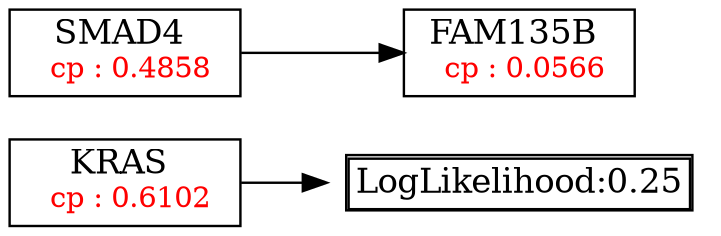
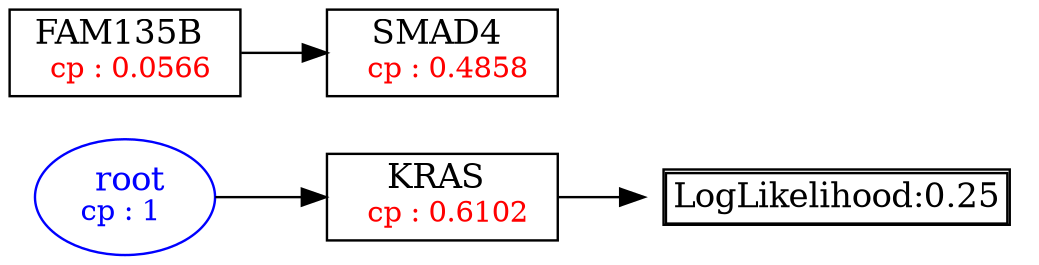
(310, 53) -> (272, 53)
none -> (125, 197)
